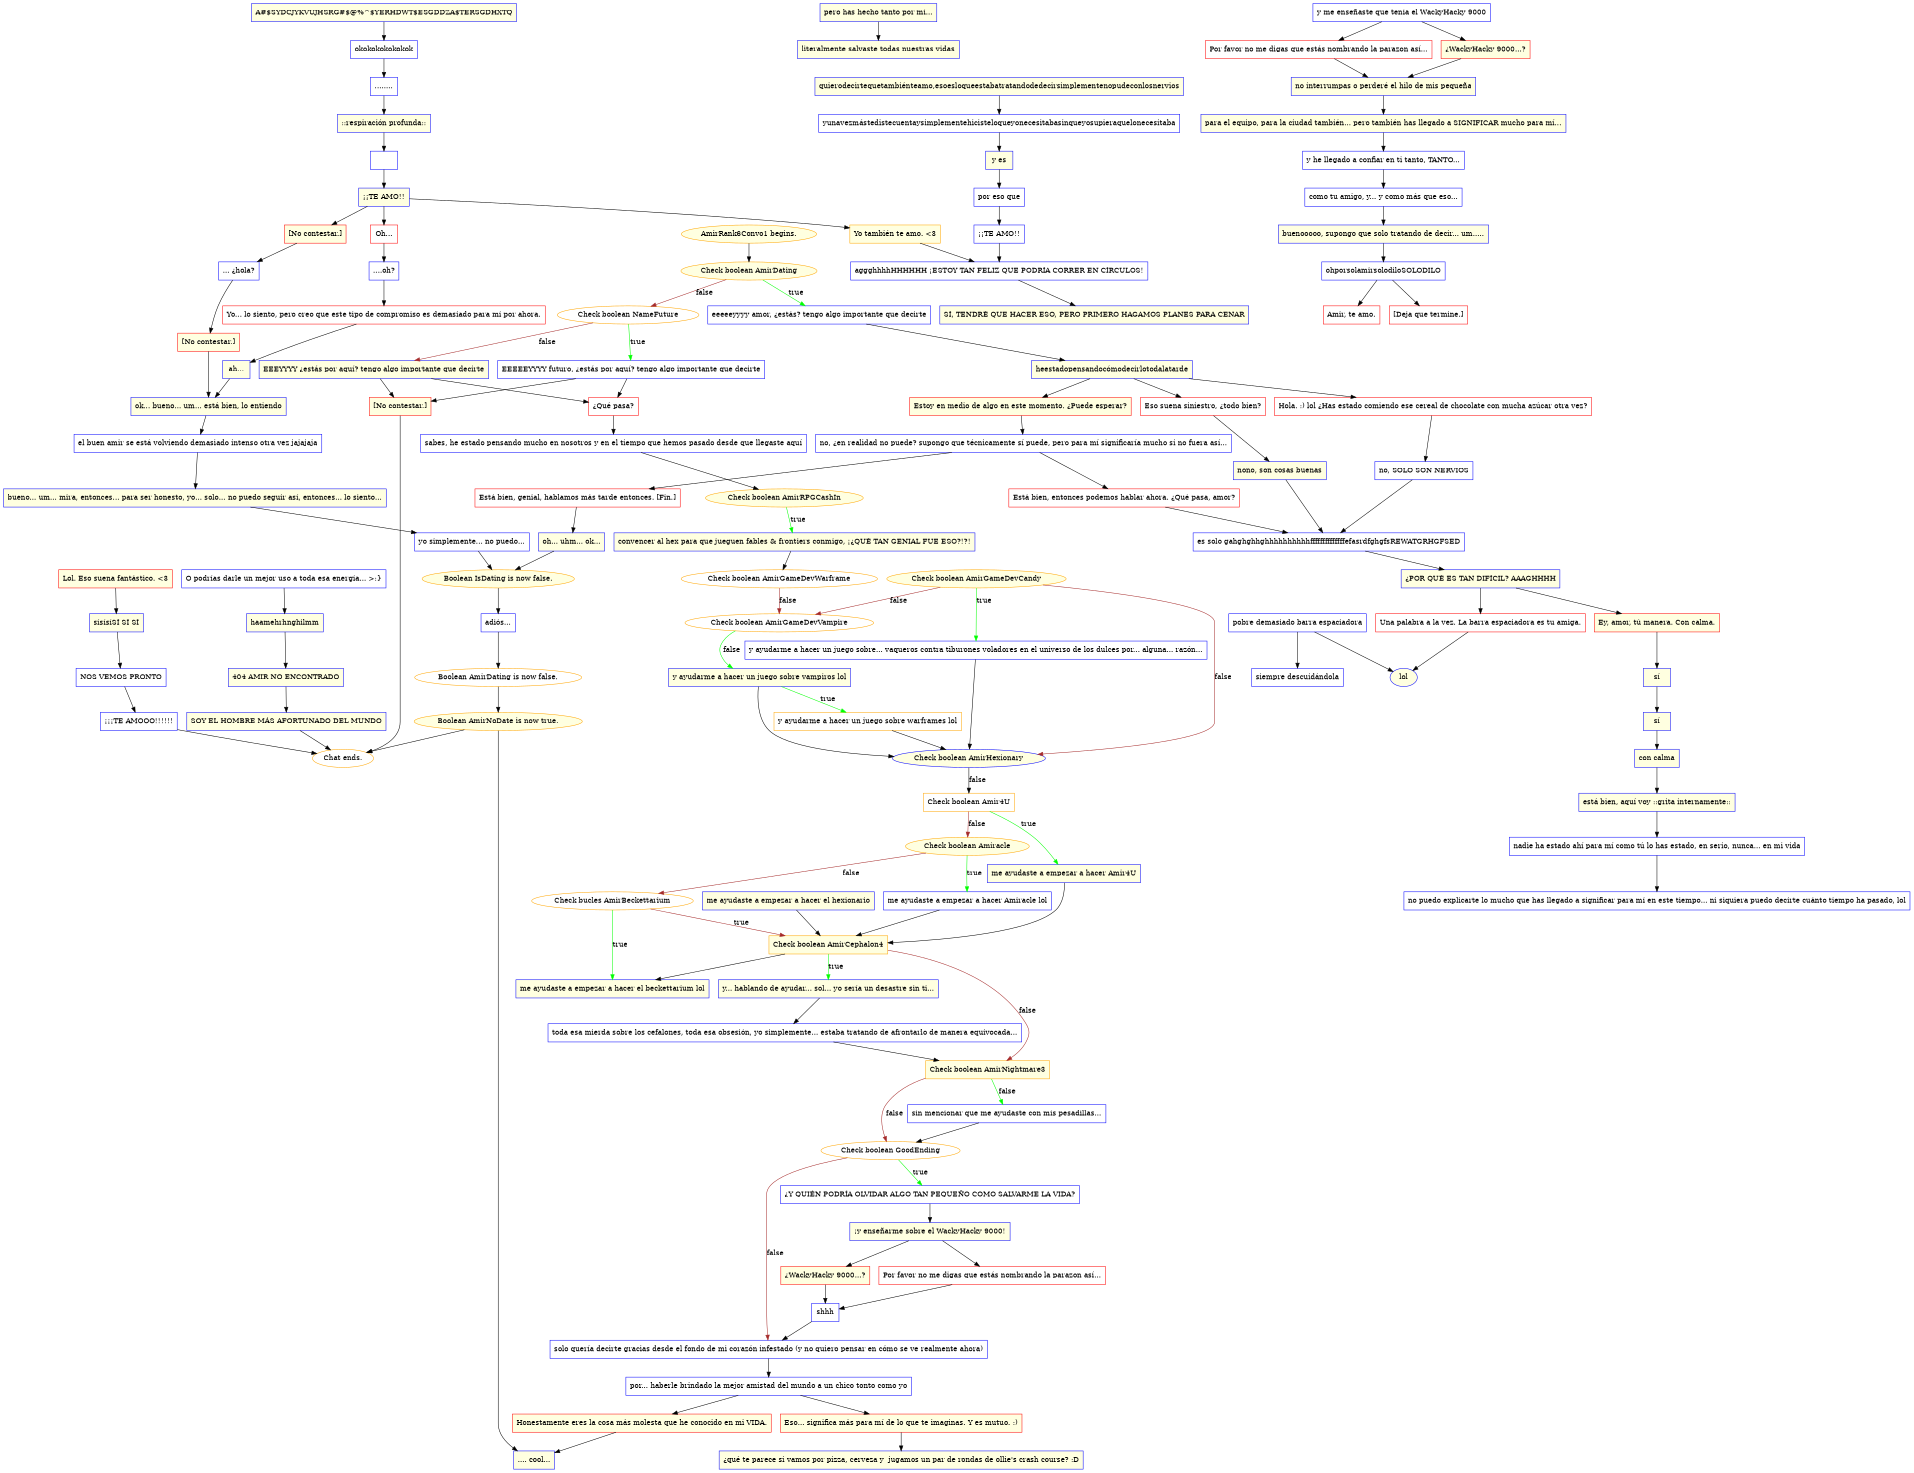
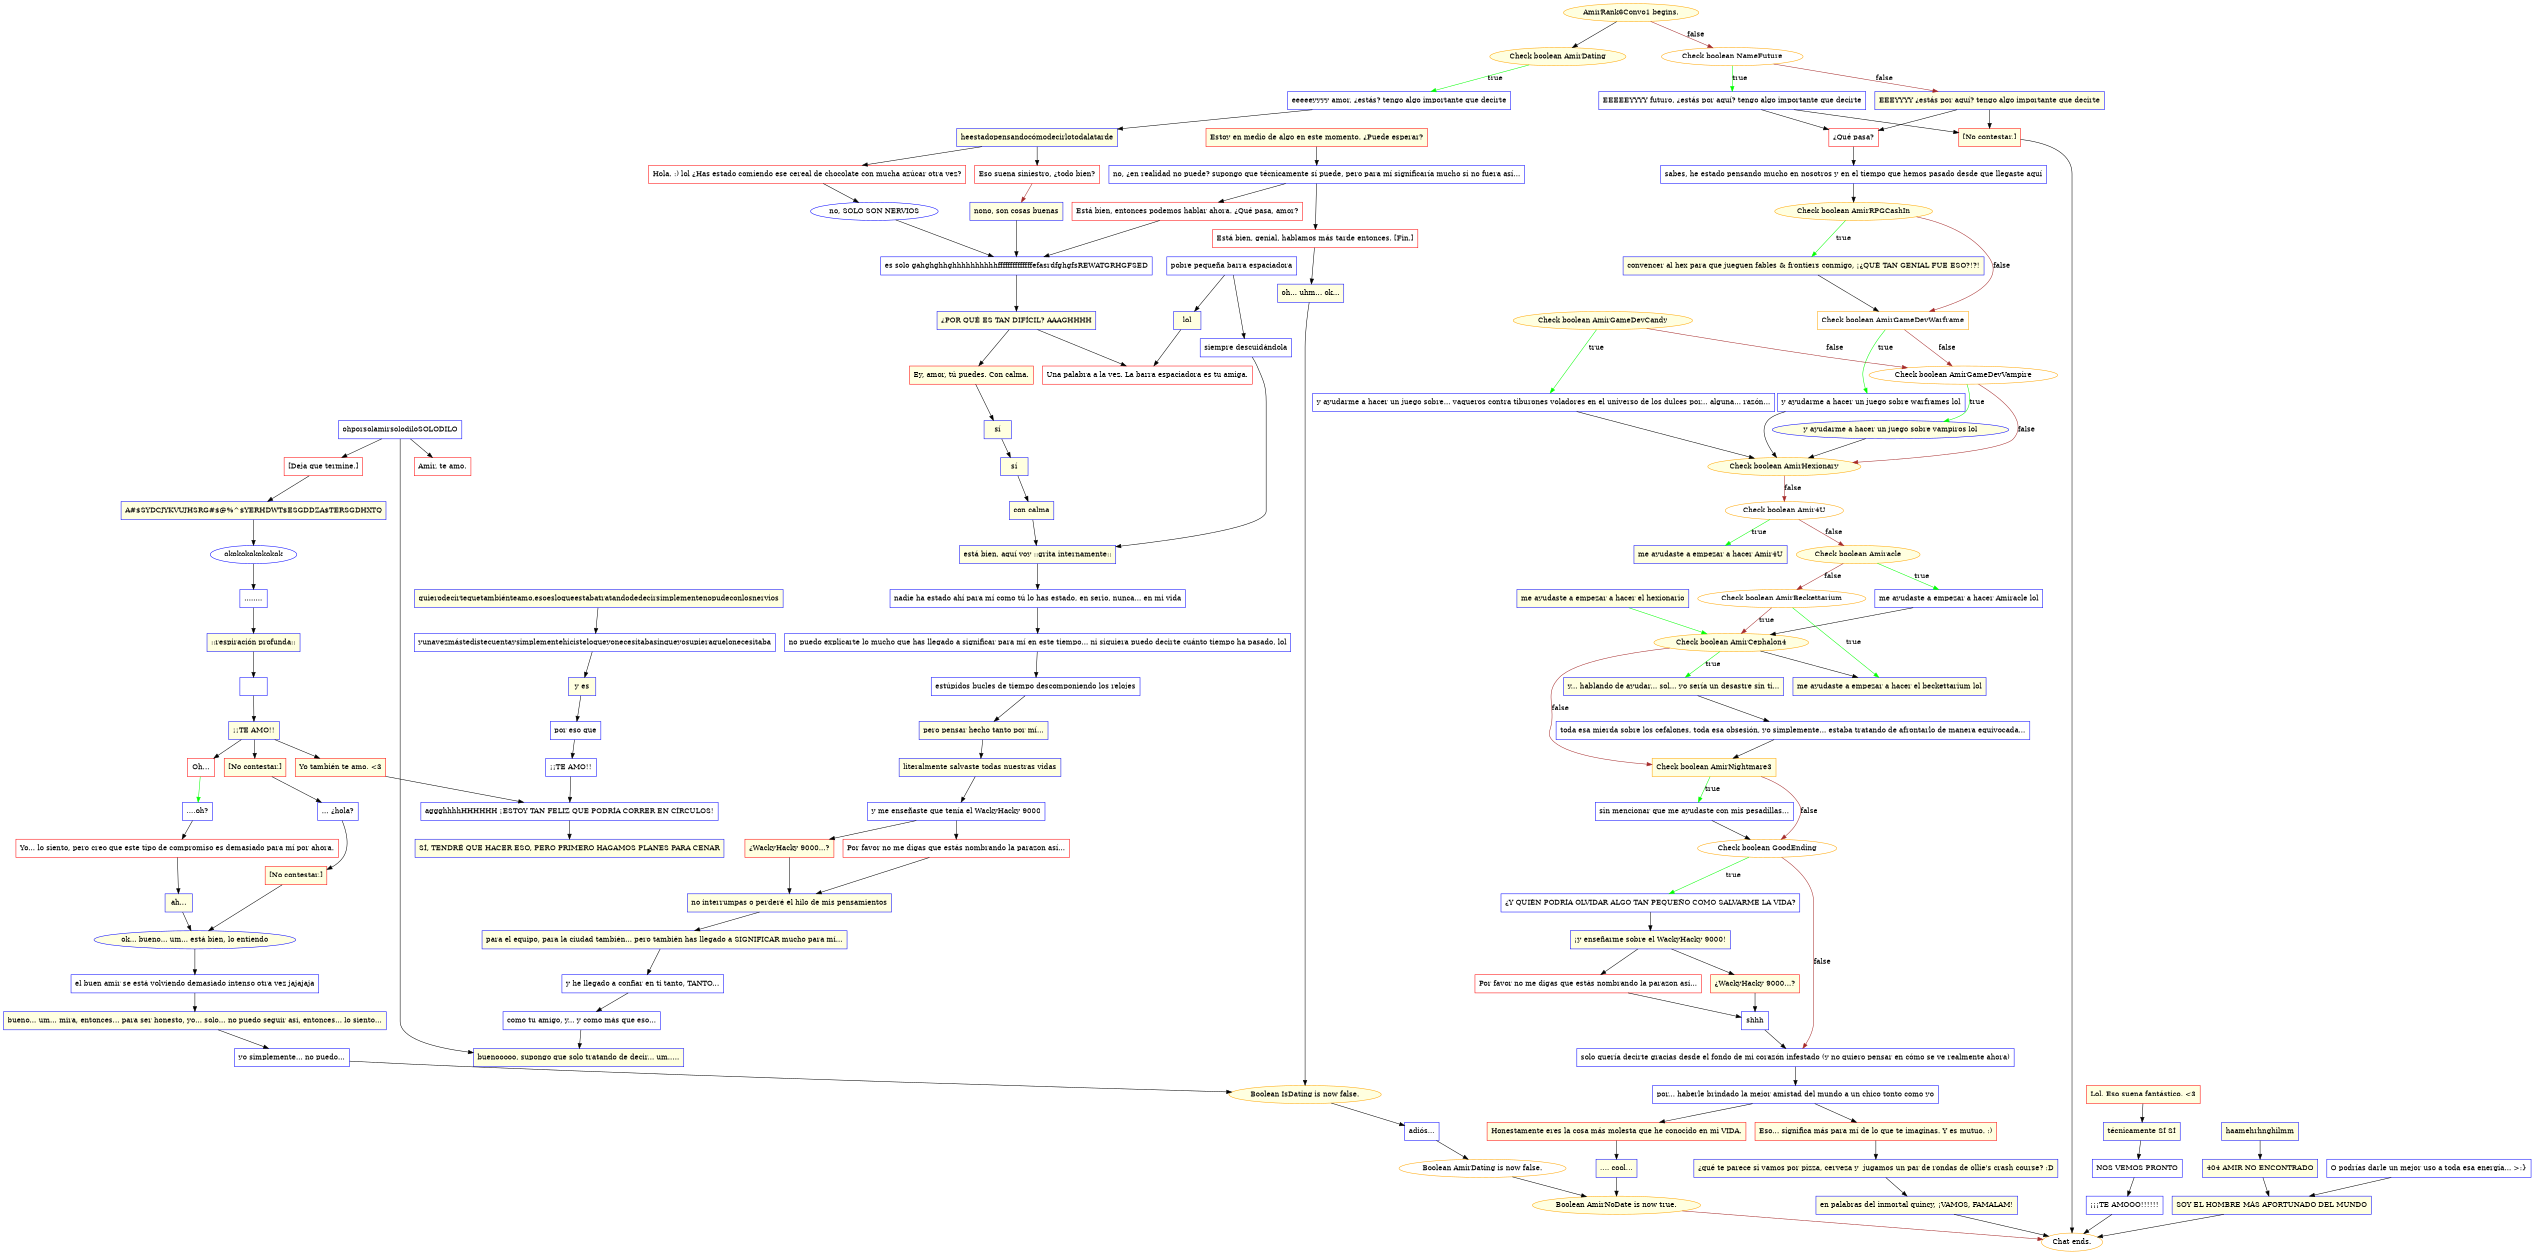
(878, 13) -> (984, 731)
(384, 50) -> (254, 555)
(1383, 86) -> (789, 903)
(895, 234) -> (340, 767)
(384, 250) -> (199, 787)
(1383, 250) -> (400, 770)
none -> (1989, 259)
(691, 292) -> (1679, 34)
(1069, 387) -> none
(209, 406) -> (195, 940)
(1239, 437) -> (1028, 191)
(1424, 471) -> (874, 211)
none -> (291, 487)
none -> (1266, 509)
(779, 579) -> (1893, 321)
(284, 598) -> (2353, 1186)
(117, 623) -> (2142, 1131)
(1298, 623) -> (1232, 266)
(1657, 623) -> (971, 375)
(732, 650) -> (1977, 402)
(1443, 650) -> (1169, 346)
(1215, 672) -> (1973, 451)
(760, 677) -> (1891, 430)
(1404, 677) -> (1187, 321)
none -> (1036, 687)
(811, 699) -> (1868, 357)
(868, 721) -> (1871, 402)
(418, 741) -> (1860, 1225)
(969, 758) -> (1784, 467)
(969, 778) -> (1784, 486)
none -> (969, 787)
(969, 802) -> (1784, 511)
(612, 901) -> (1782, 599)
(807, 921) -> (1665, 620)
(991, 933) -> none
(828, 945) -> (1731, 643)
(498, 1092) -> (1617, 1184)
(1007, 1092) -> (1713, 789)
none -> (1917, 1205)
